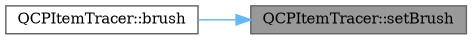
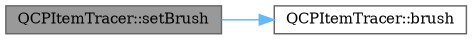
(217, 20) -> (240, 20)
